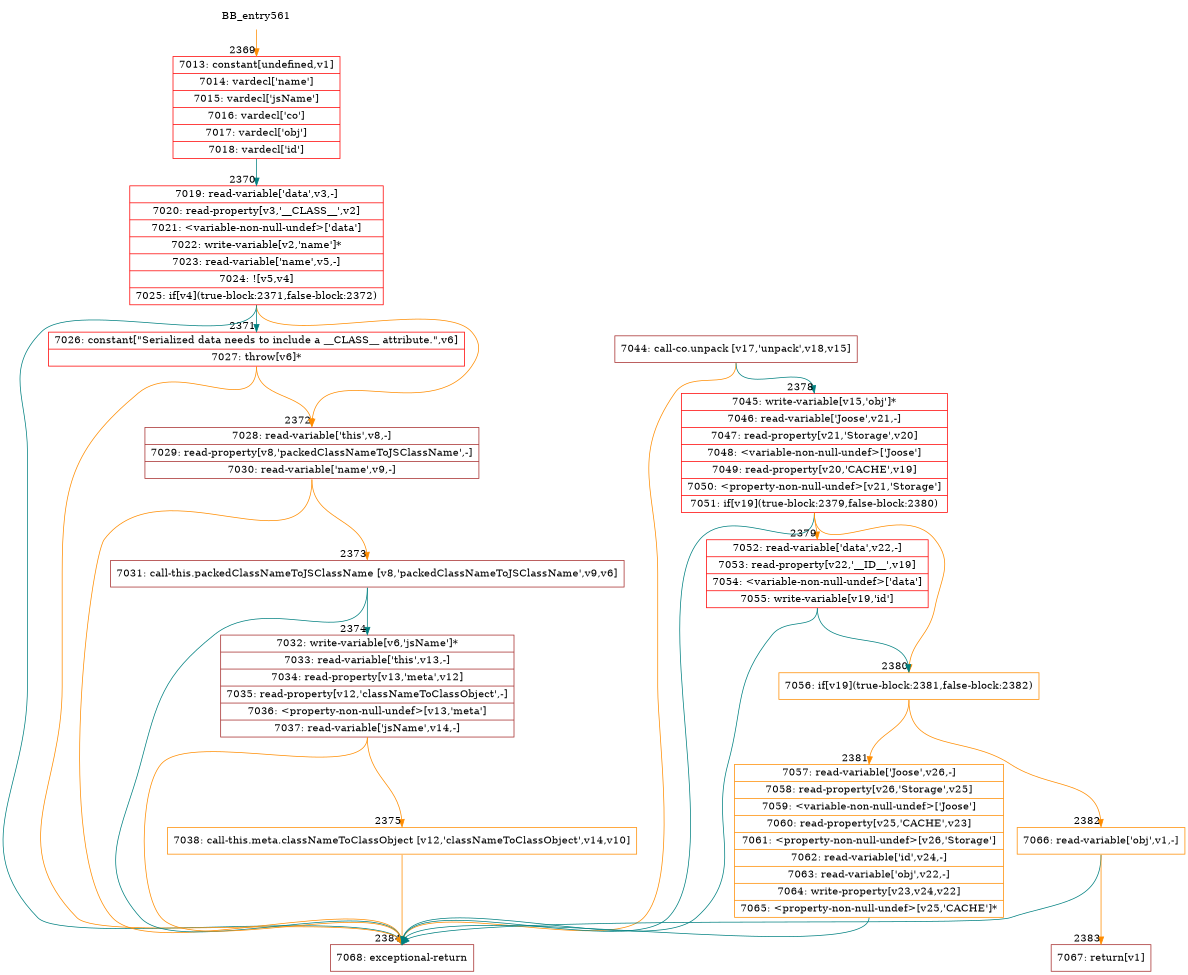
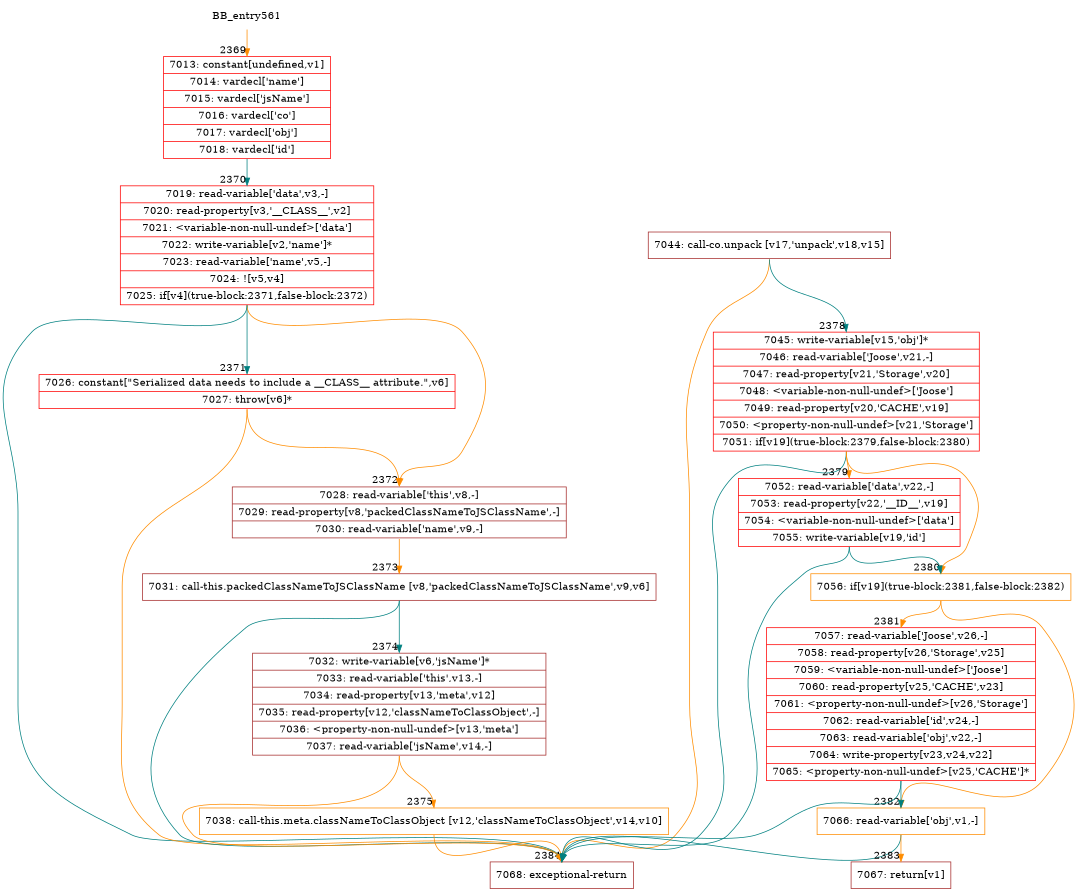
(80, 758) -> none
none -> (901, 791)
(869, 841) -> (901, 704)
